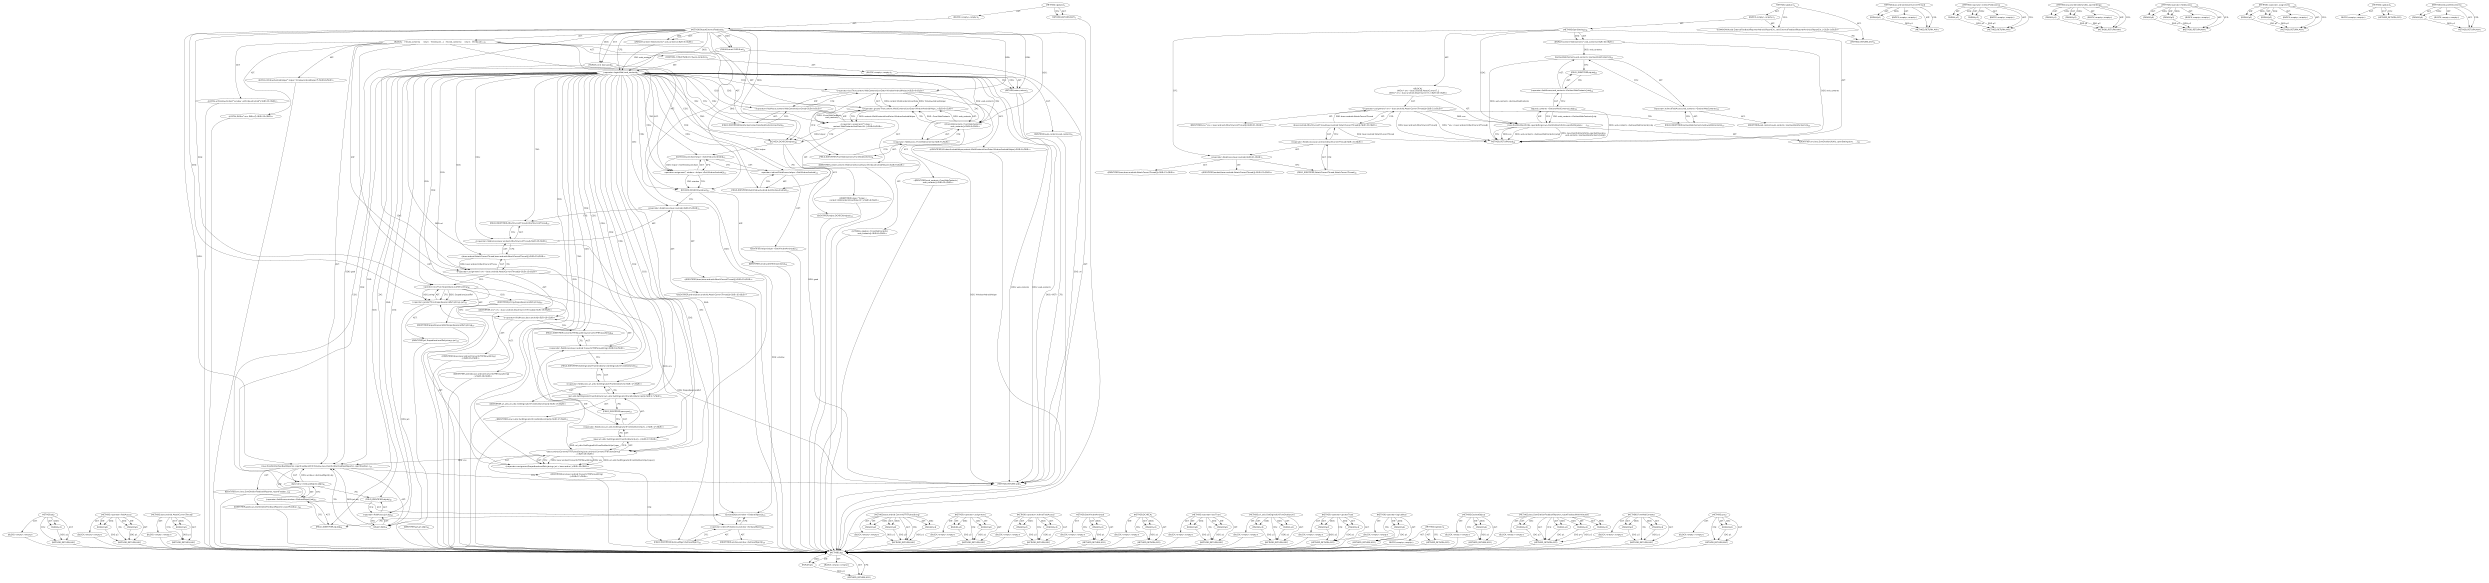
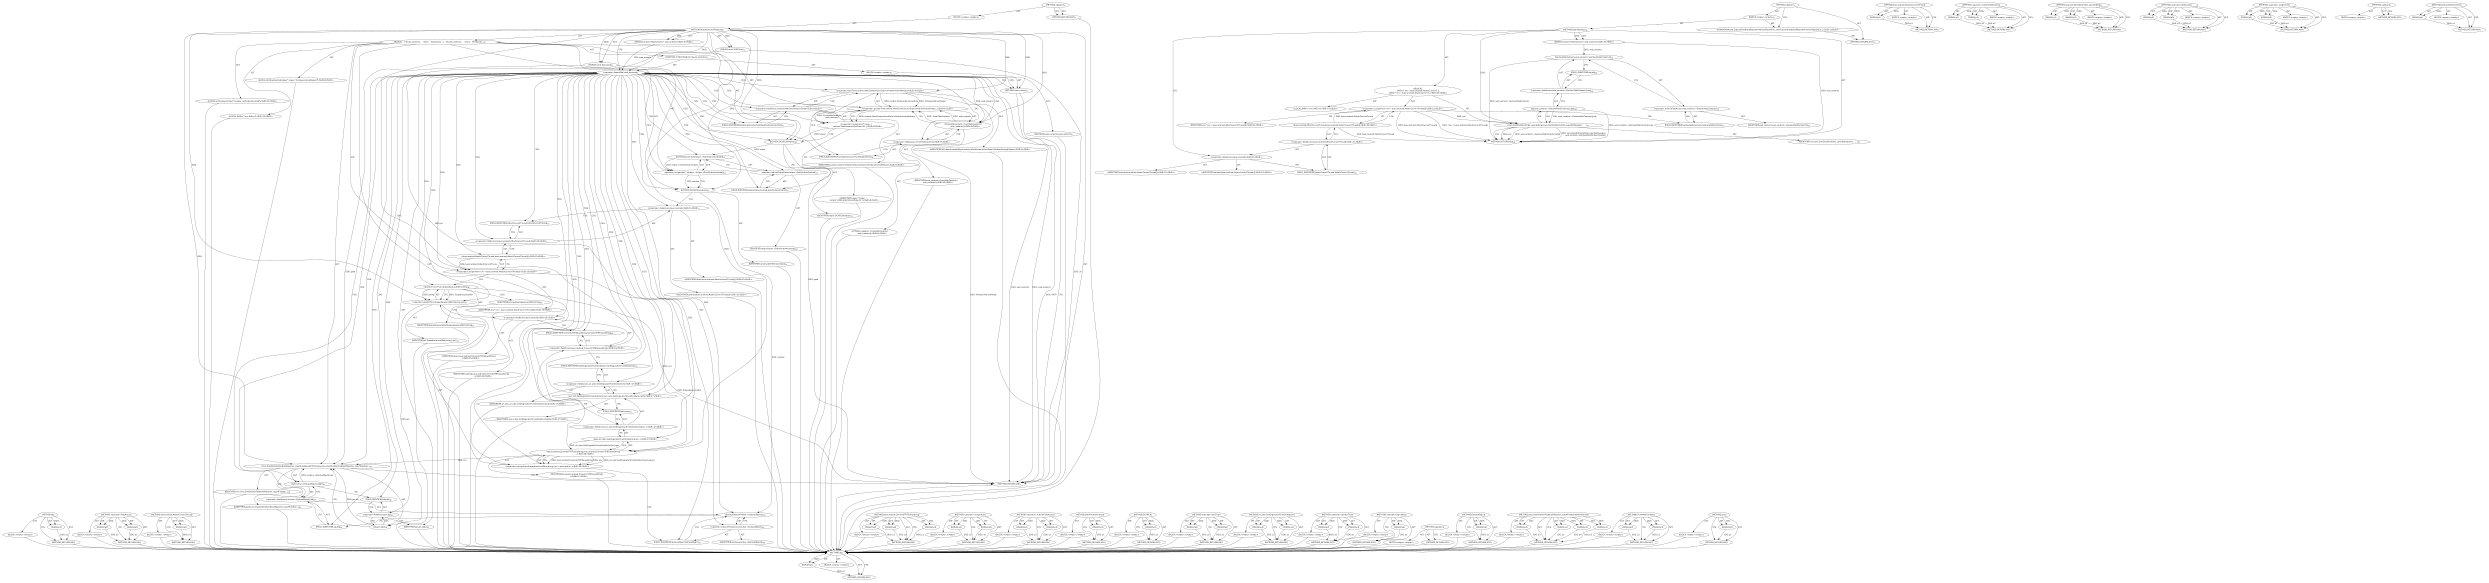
(227, 37) -> none
none -> (1316, 109)
(409, 219) -> (413, 219)
(458, 310) -> (466, 315)
none -> (395, 520)
(701, 534) -> (700, 522)
